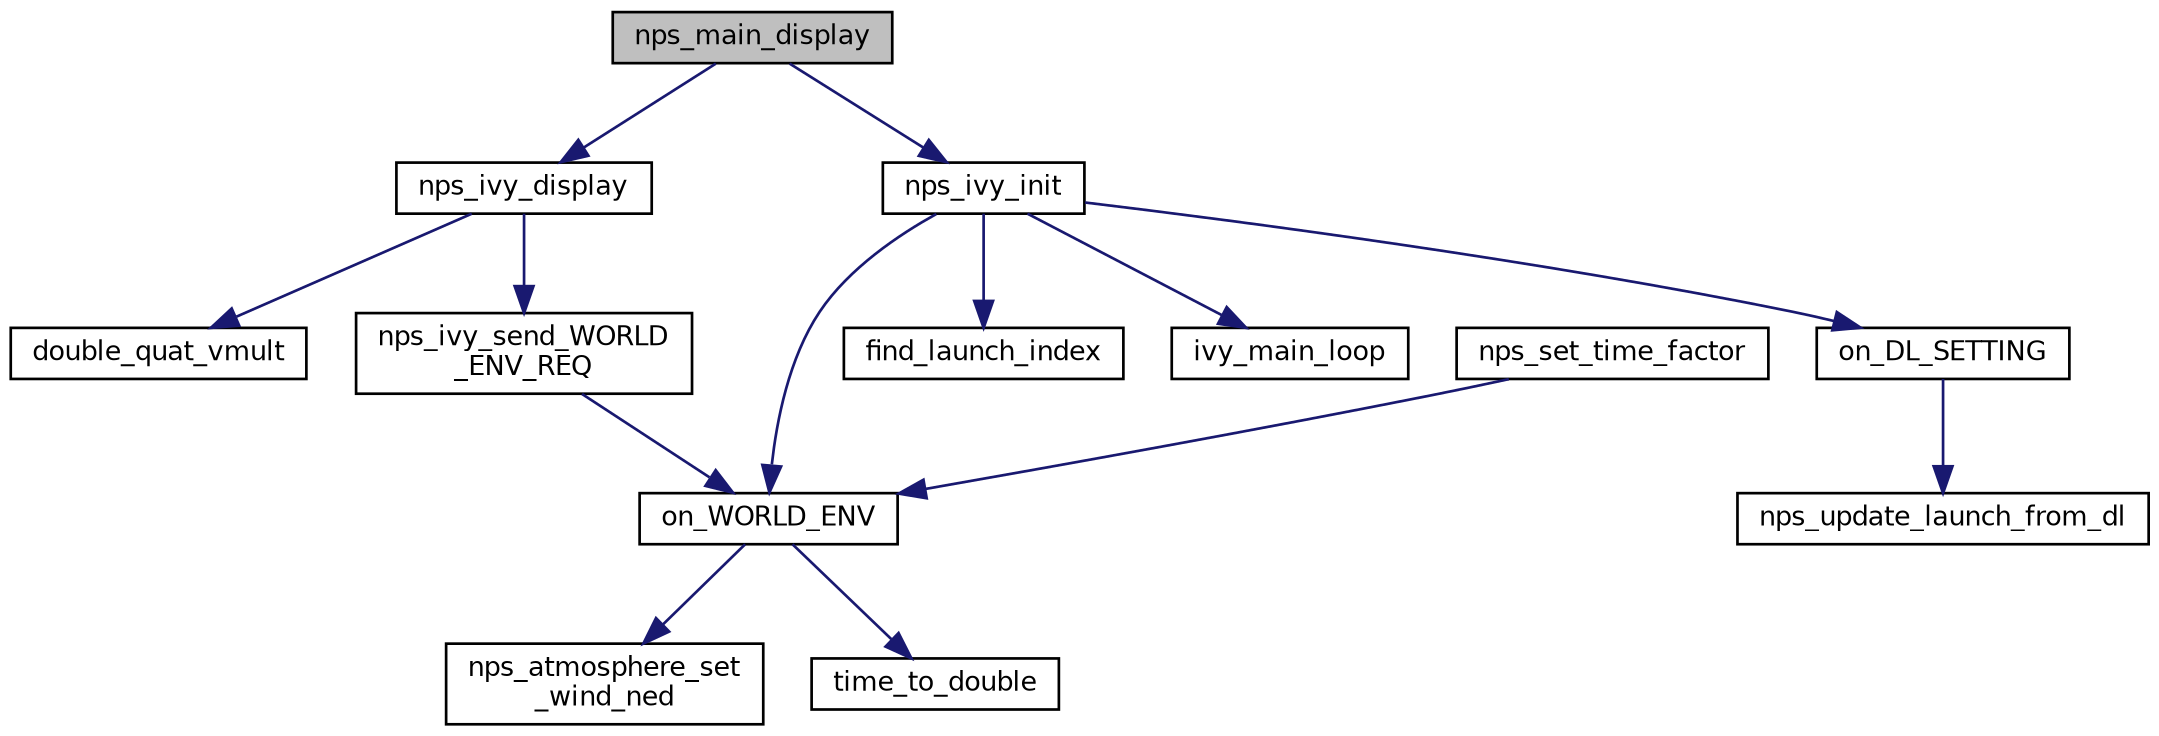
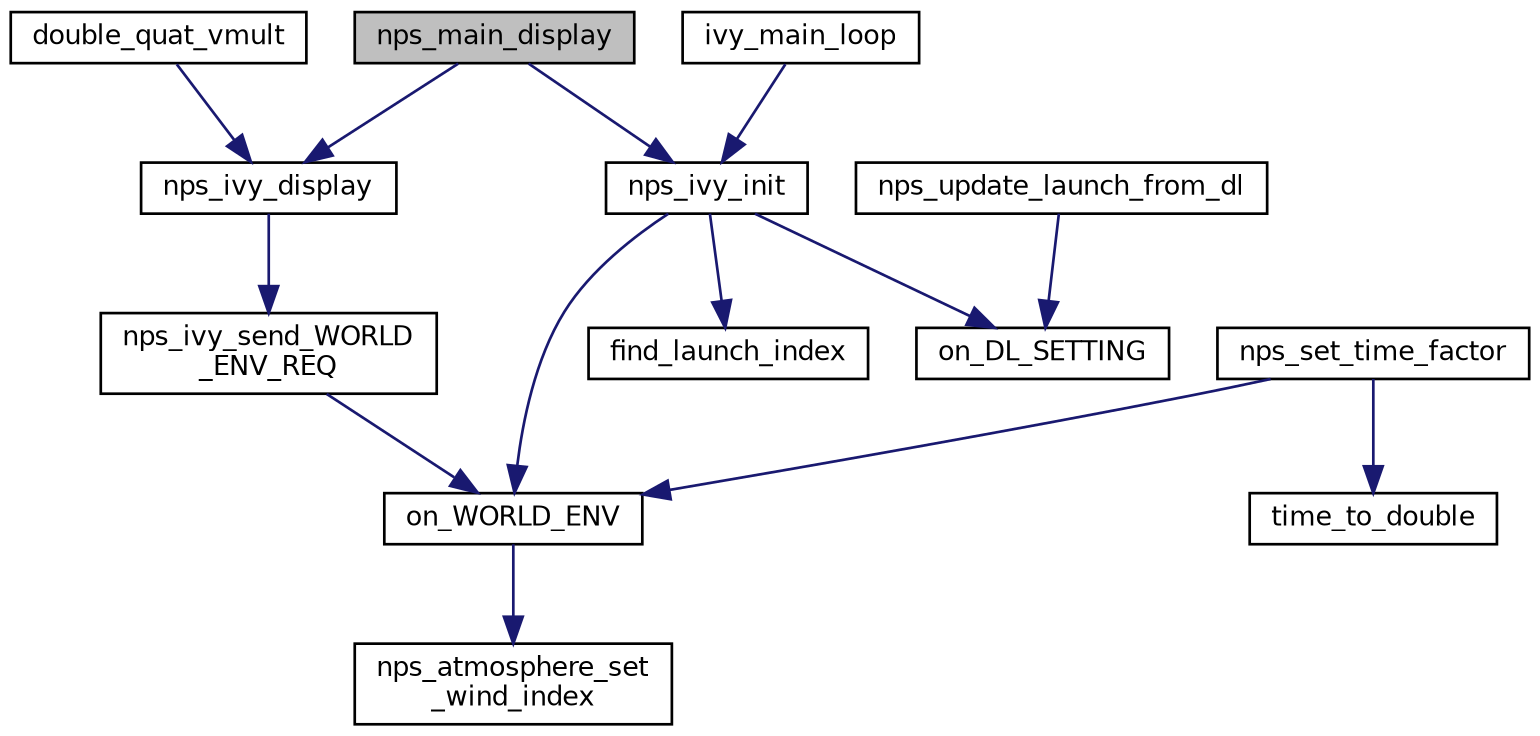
(1125, 264) -> (761, 102)
(354, 265) -> (205, 102)
(1943, 422) -> (1054, 257)
(842, 592) -> (1373, 422)
(605, 684) -> (513, 684)
